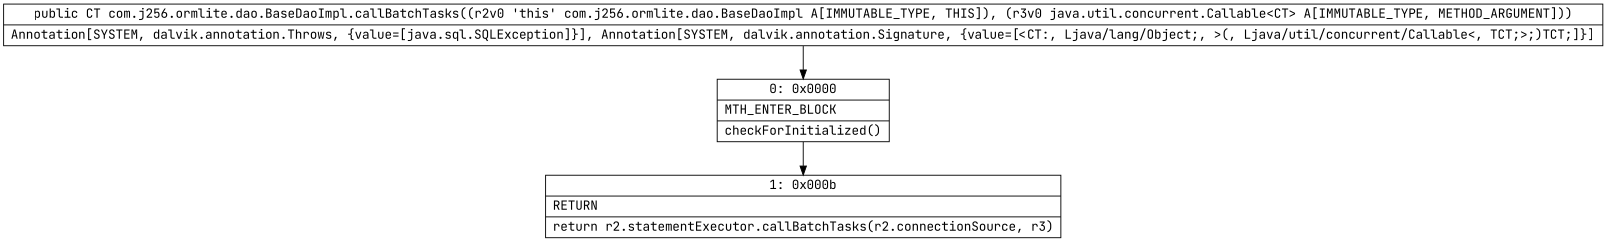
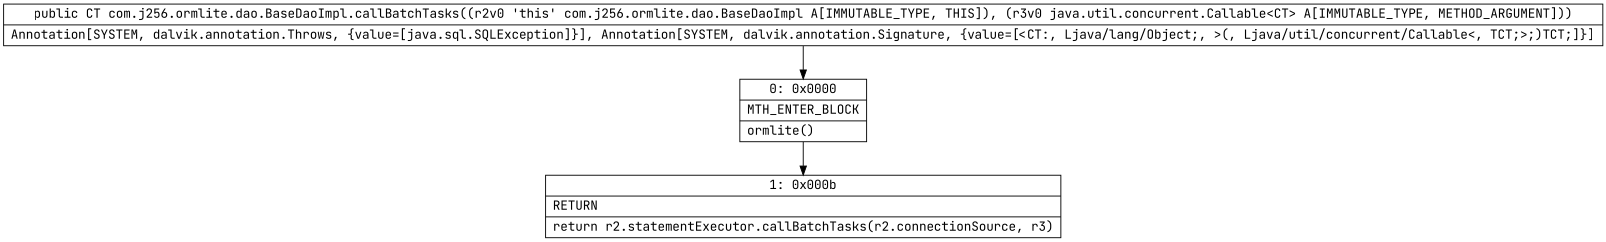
(803, 131) -> (781, 131)
